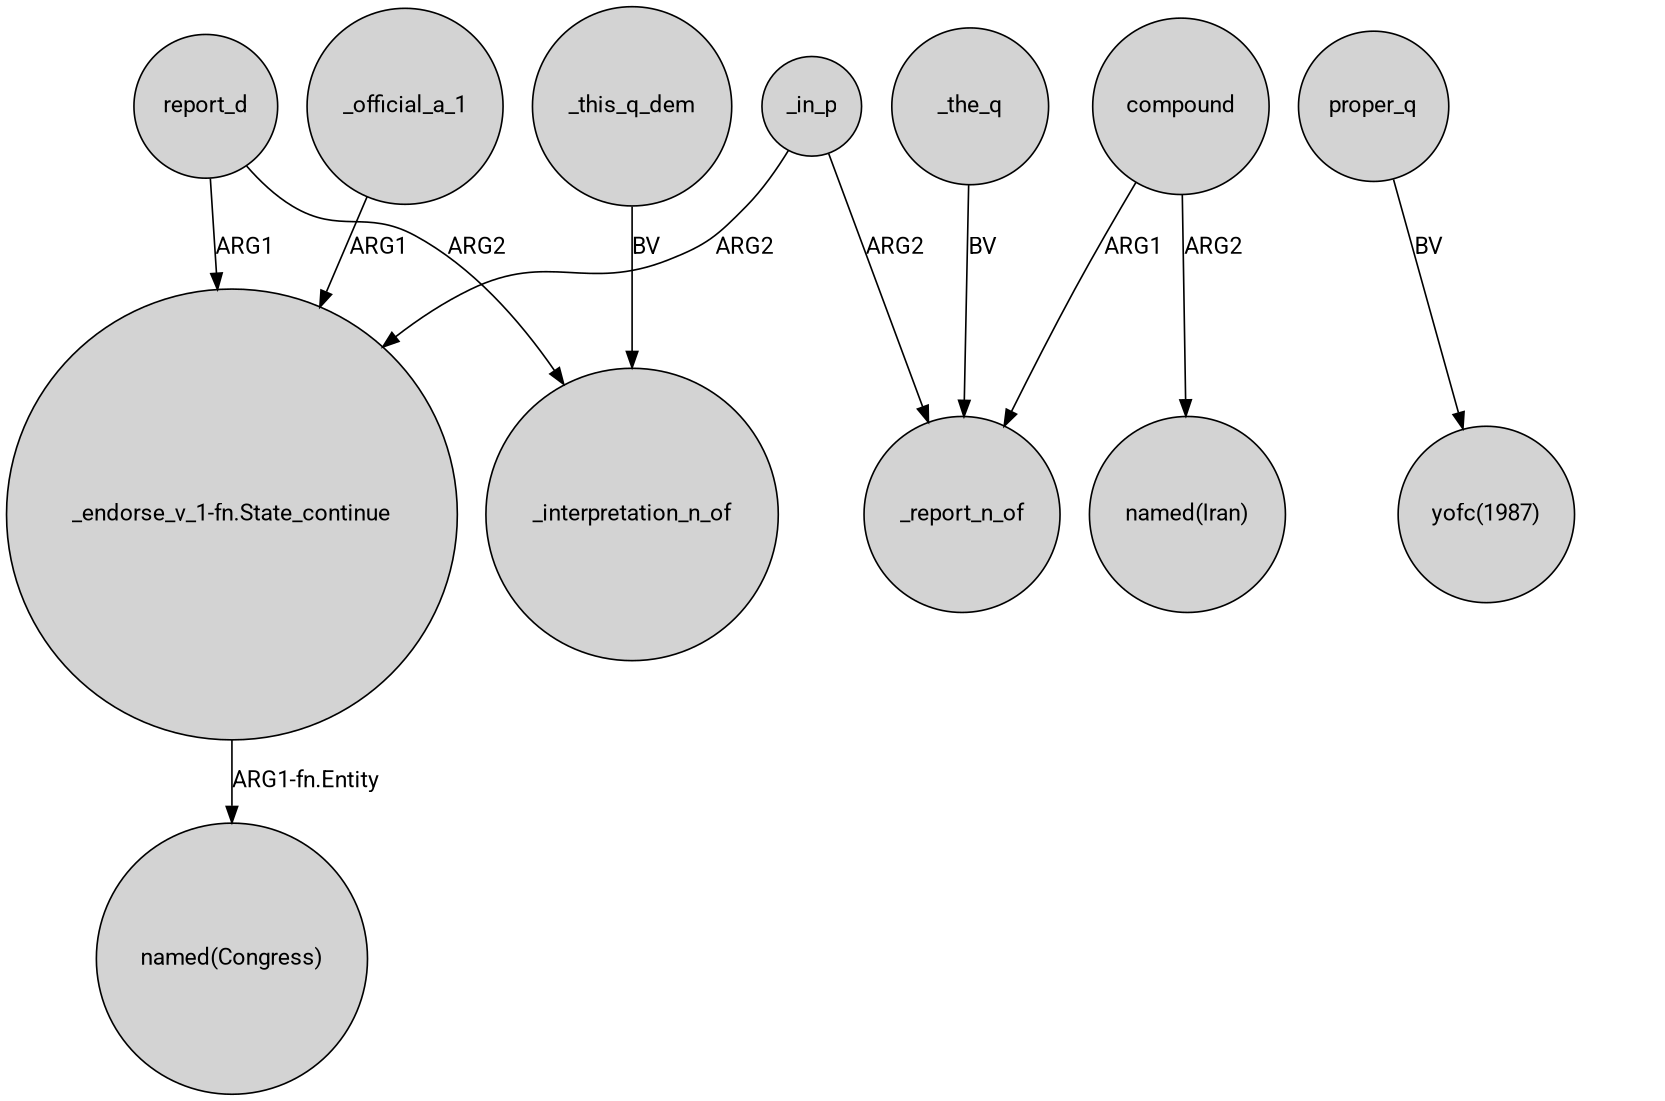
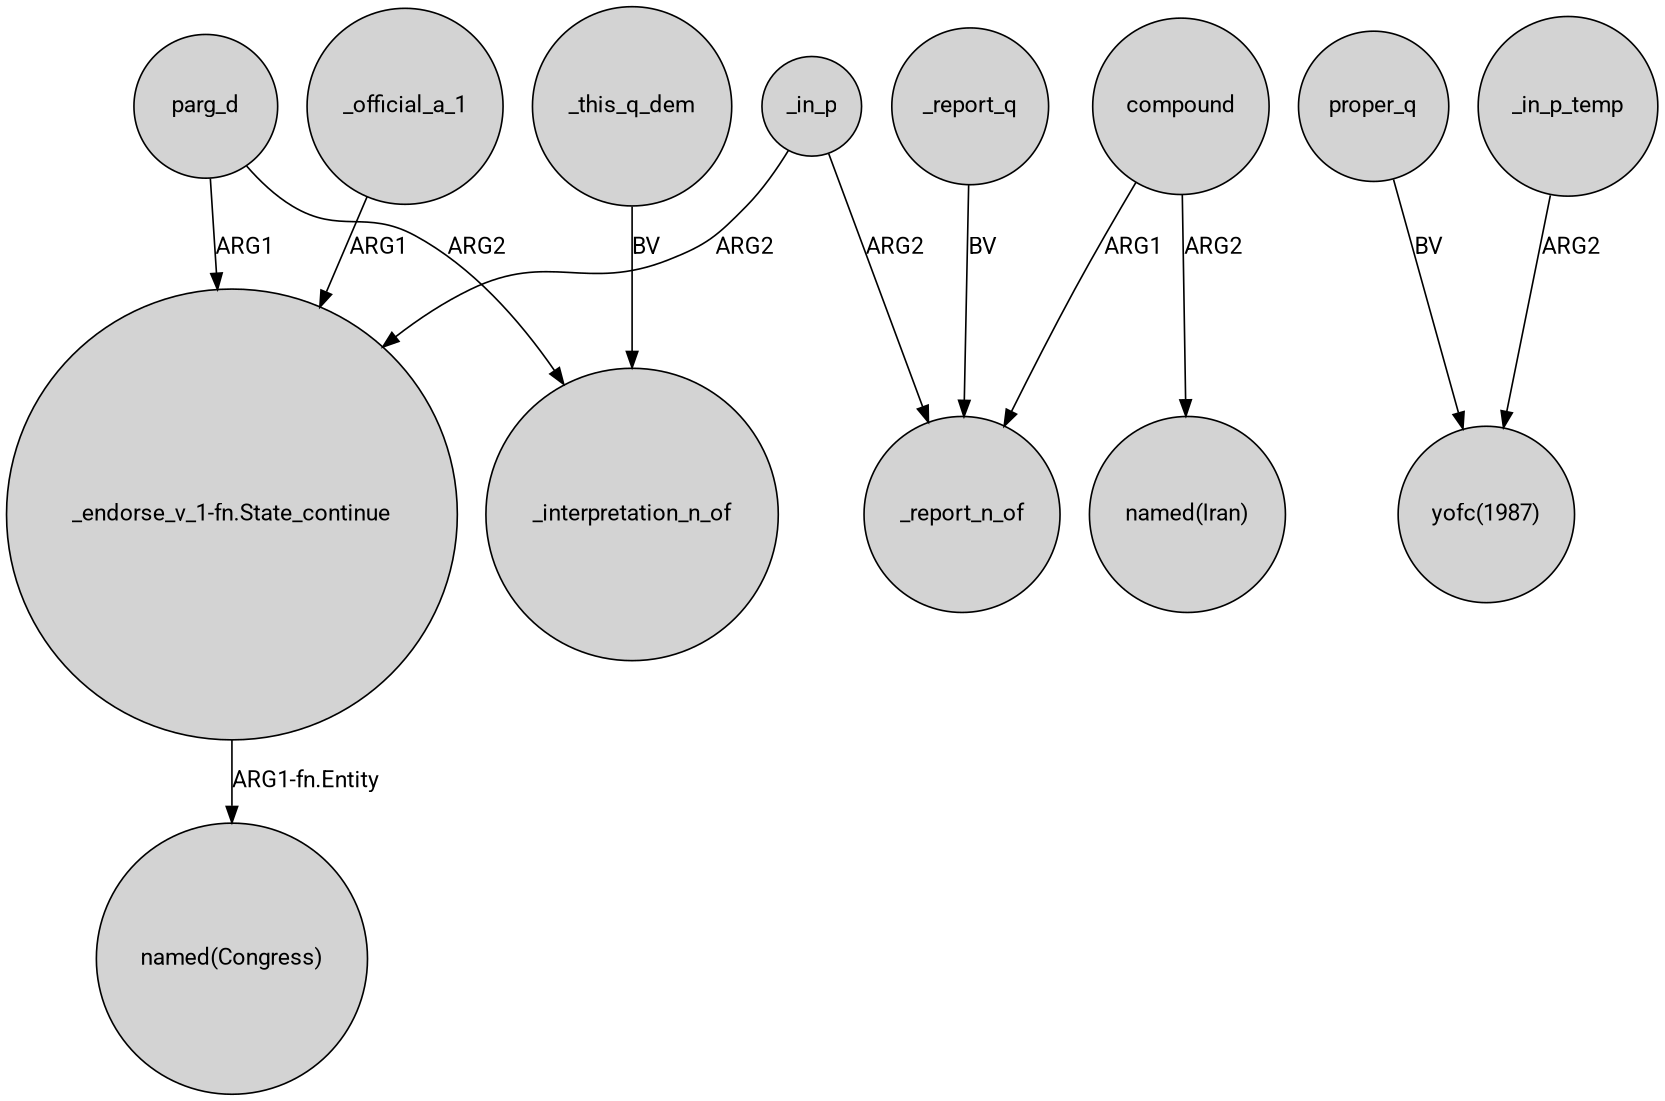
(206, 106) -> (206, 106)
(970, 106) -> (970, 106)
none -> (1568, 106)
